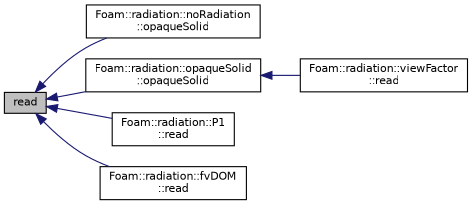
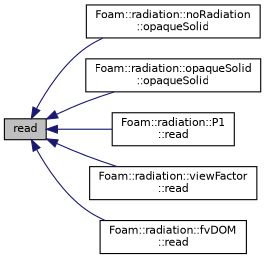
(286, 75) -> (87, 156)
